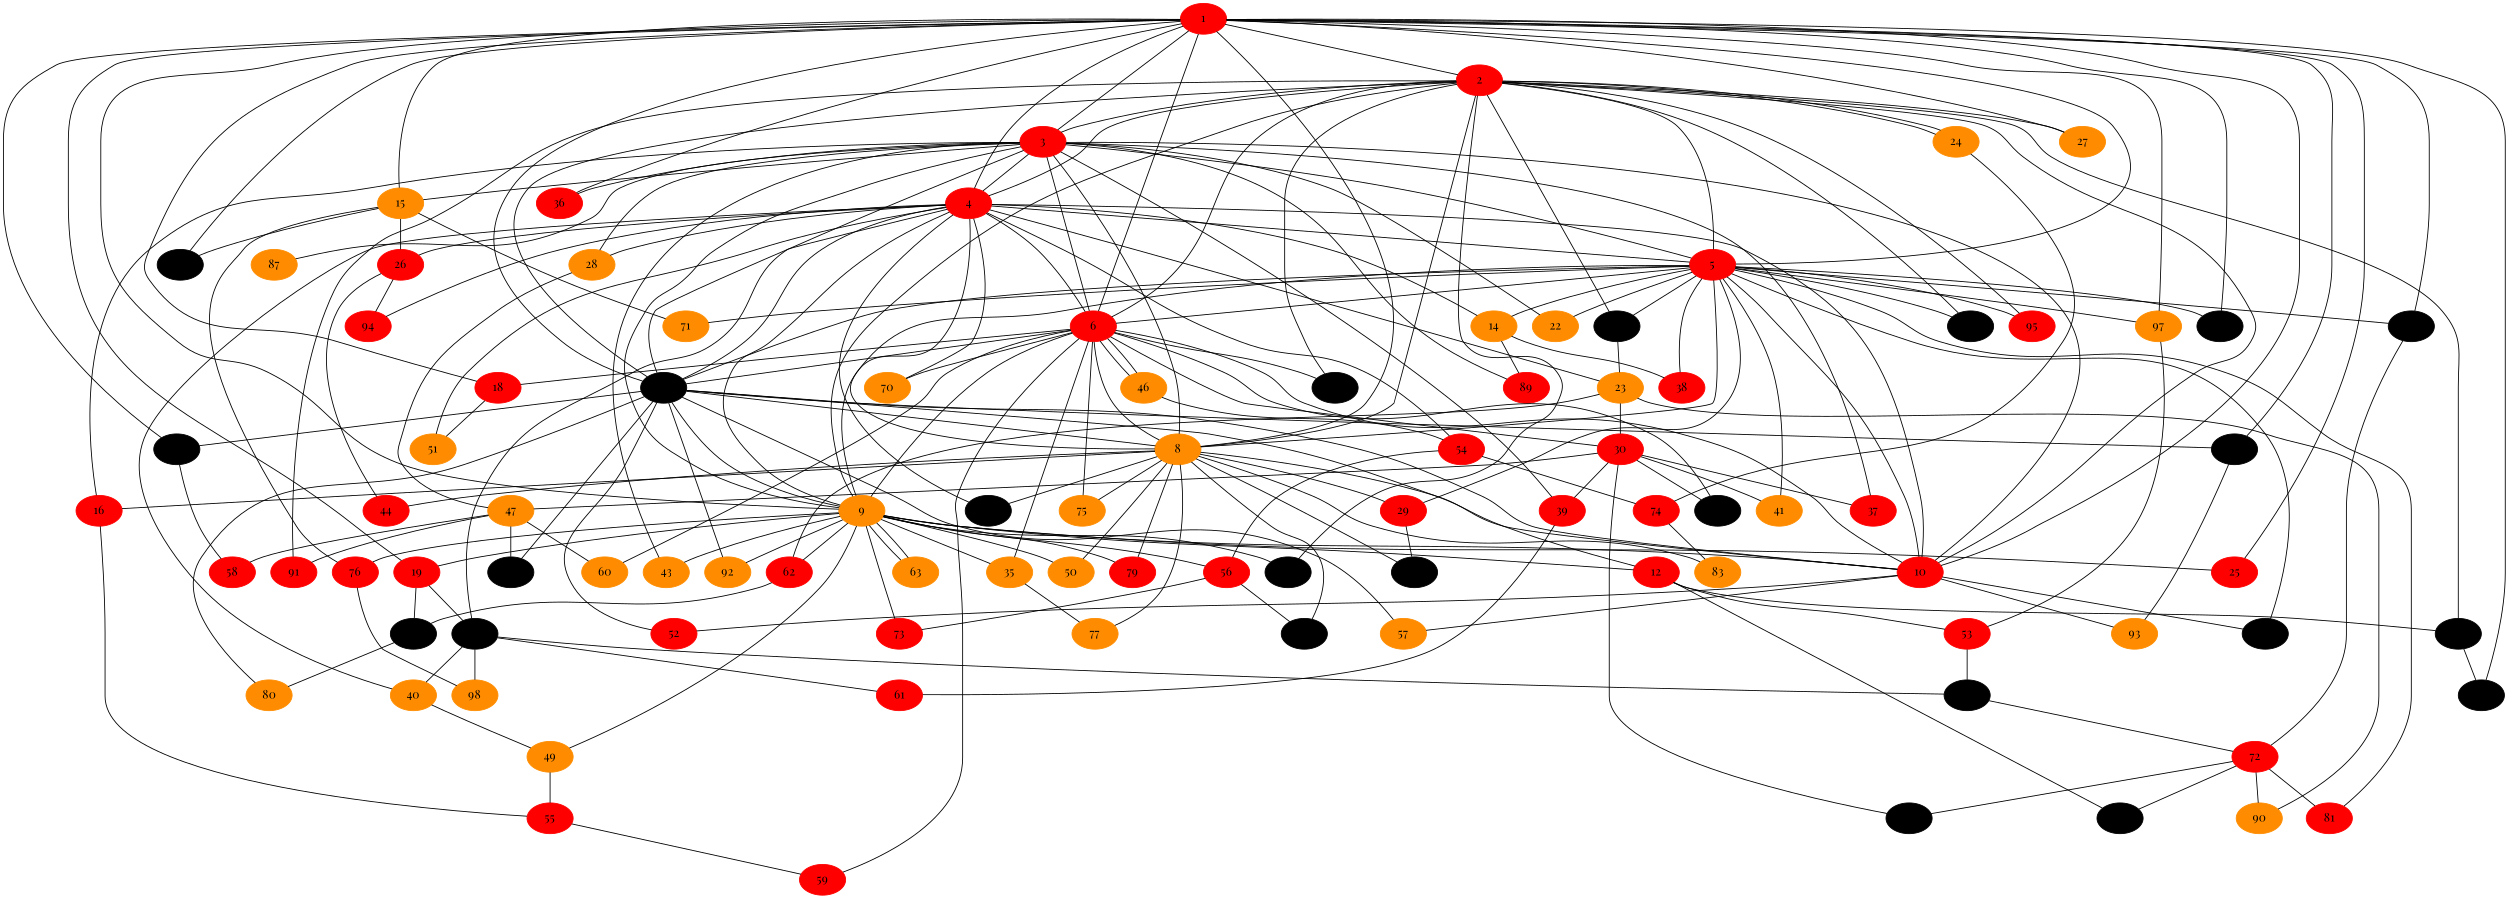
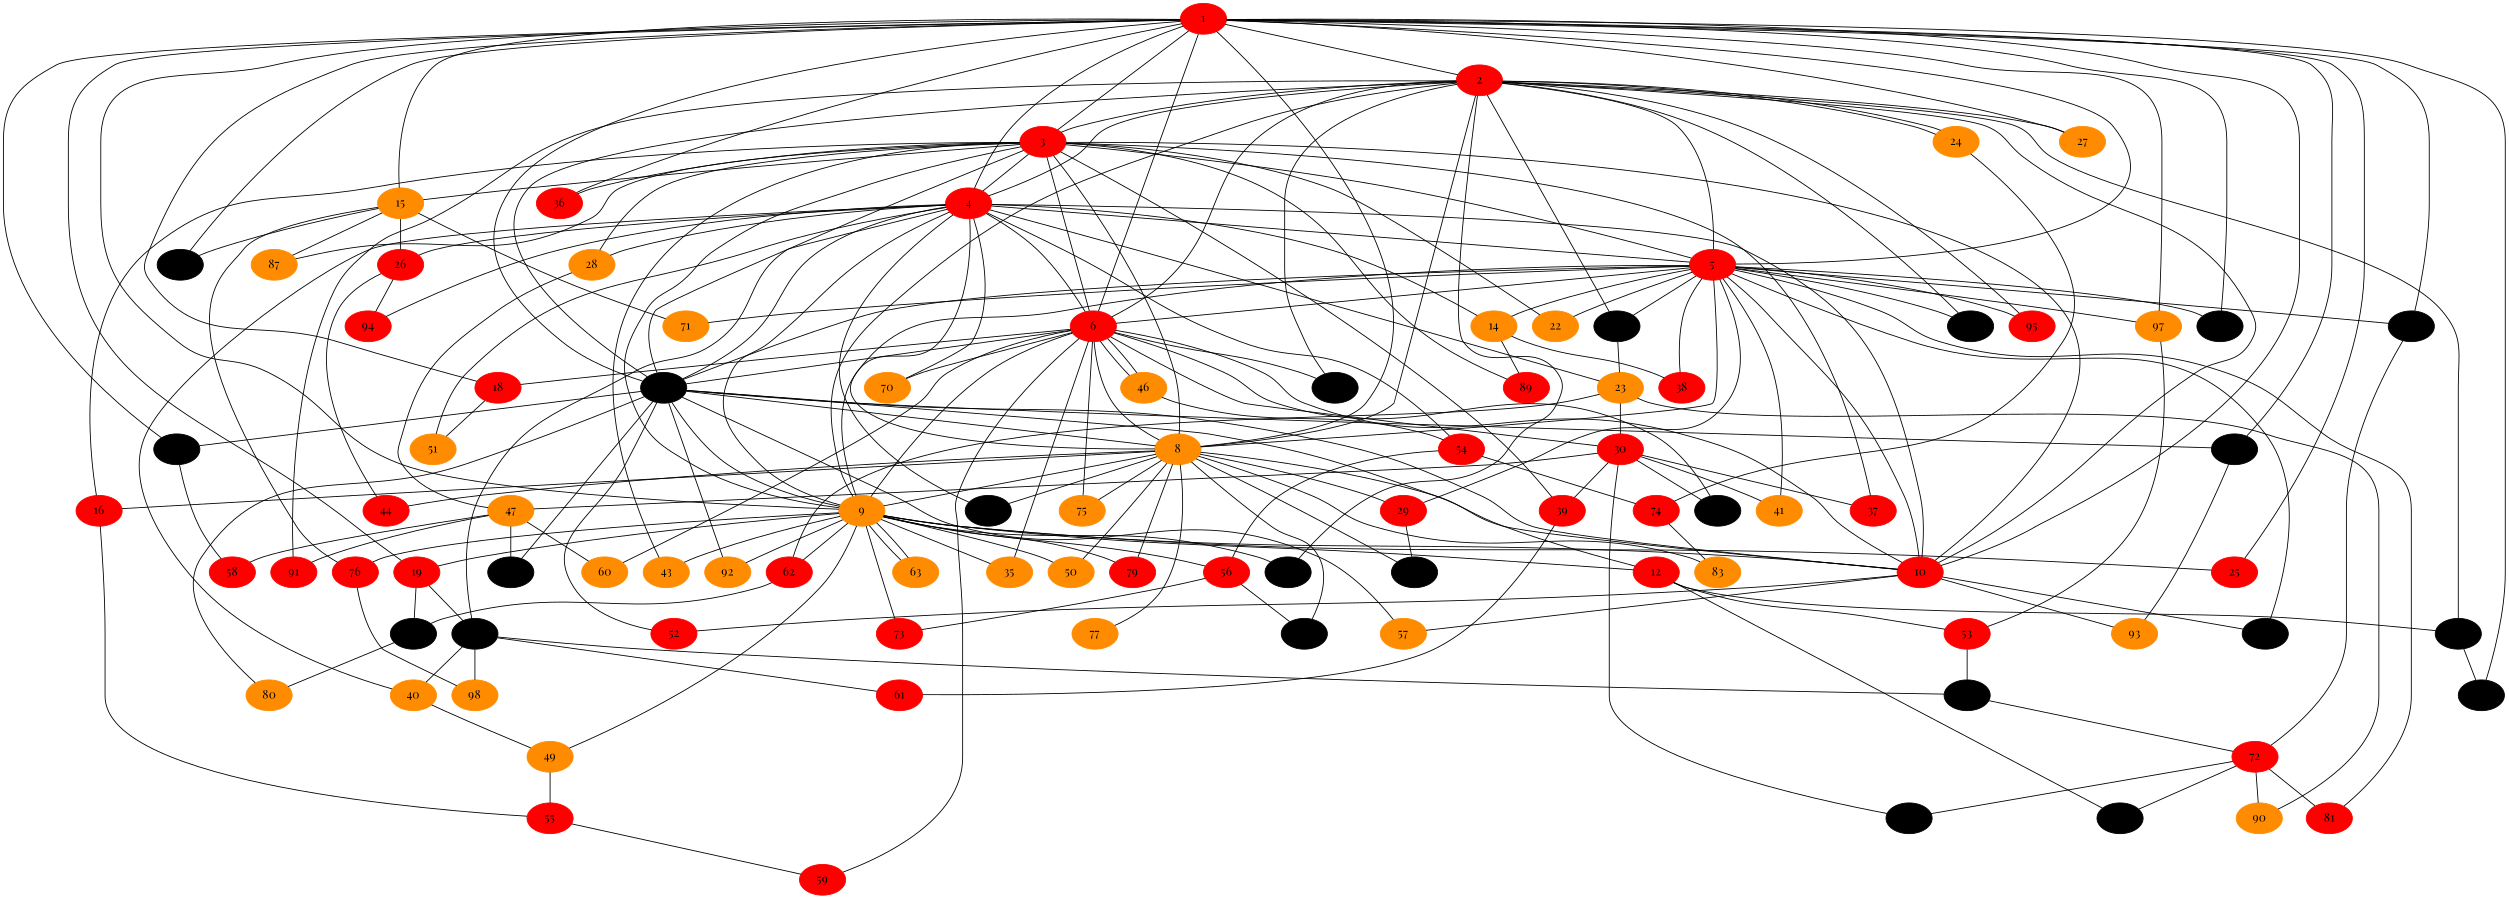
none -> (337, 234)
none -> (1020, 480)
(1052, 603) -> none
